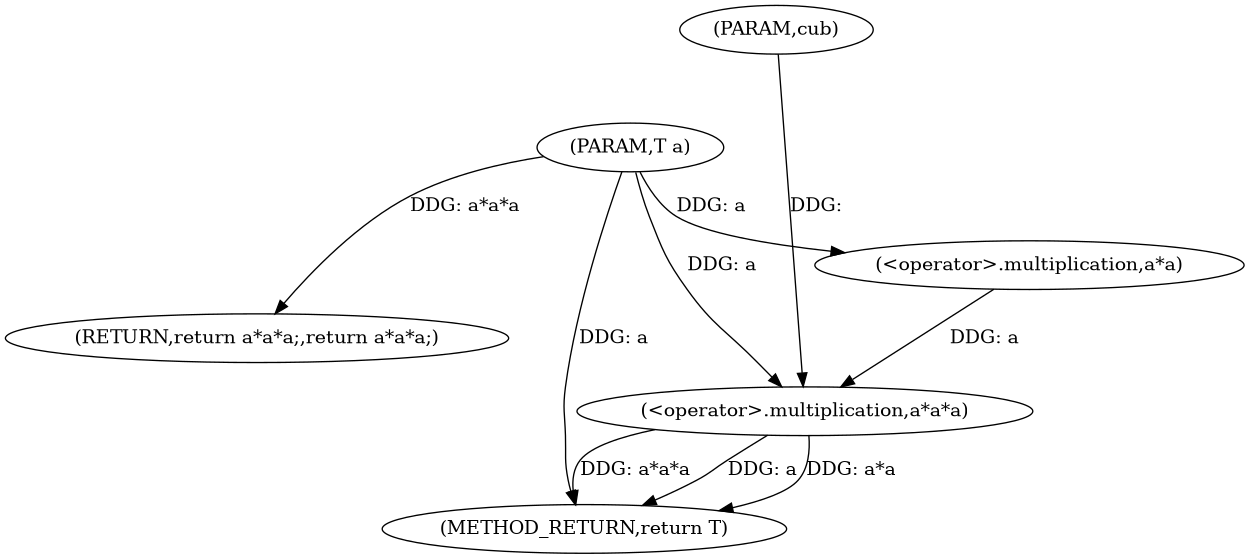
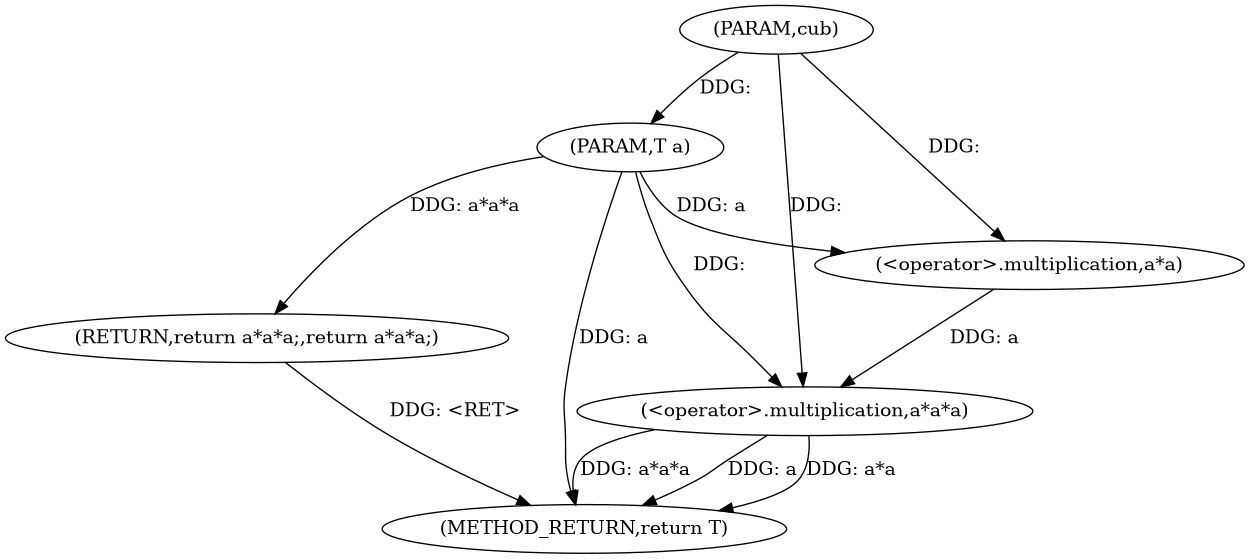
none -> (697, 80)
none -> (897, 142)
(722, 265) -> (722, 265)
none -> (397, 440)
